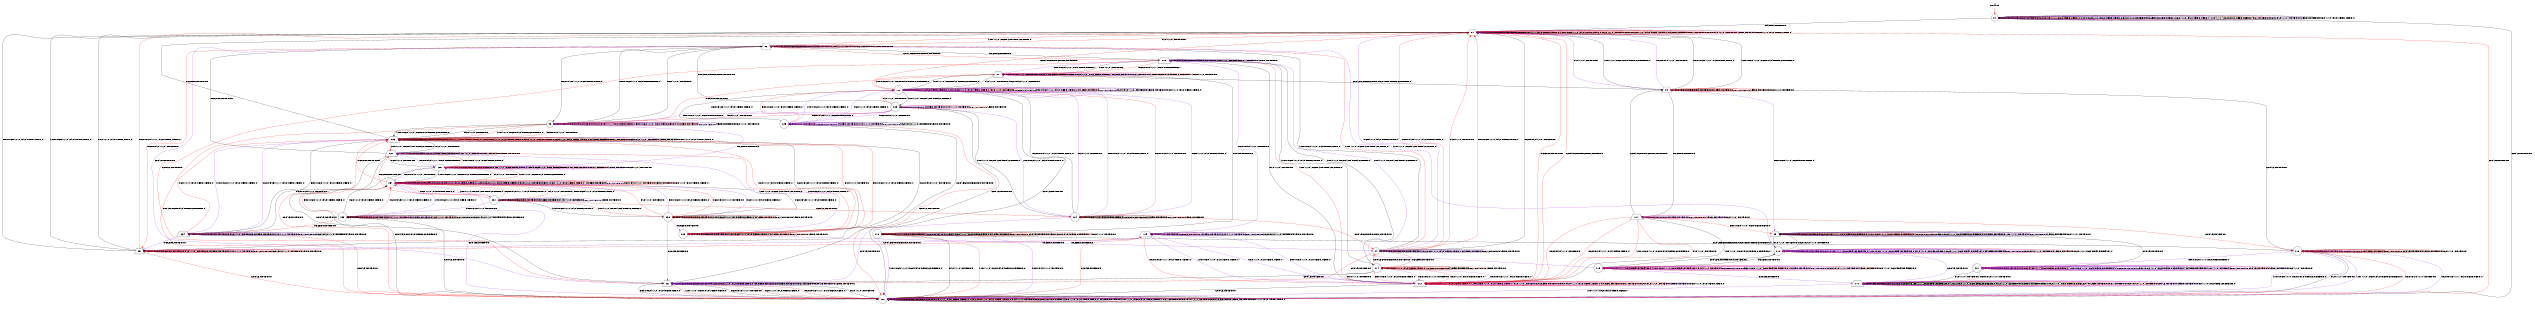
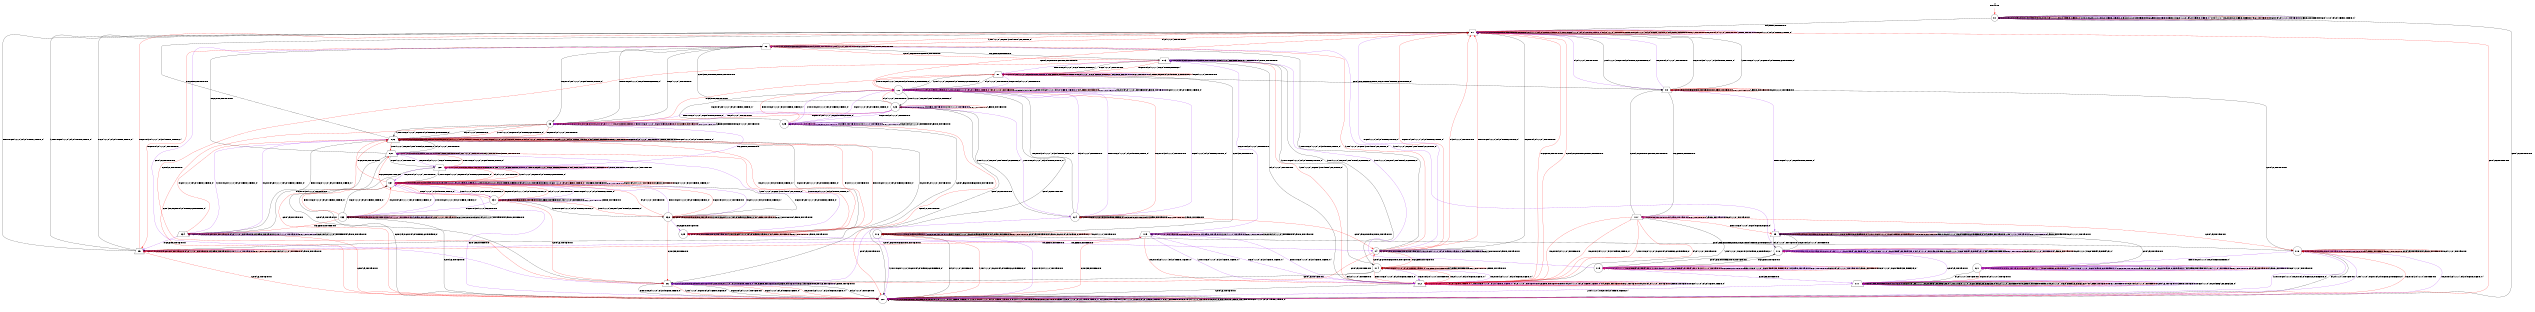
(798, 209) -> (554, 270)
